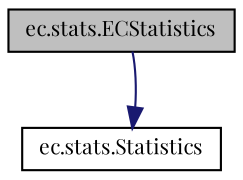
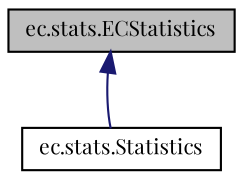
(136, 79) -> (108, 101)
